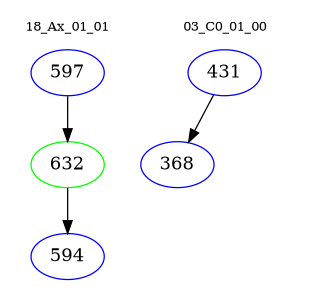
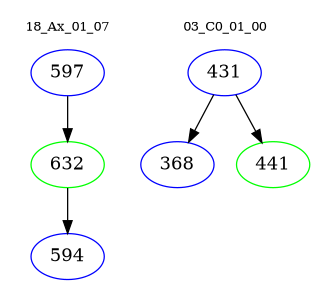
(68, 27) -> (68, 27)
none -> (273, 165)
